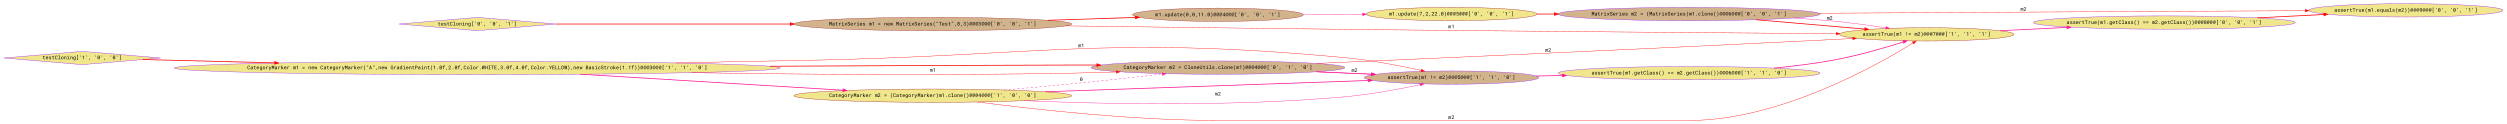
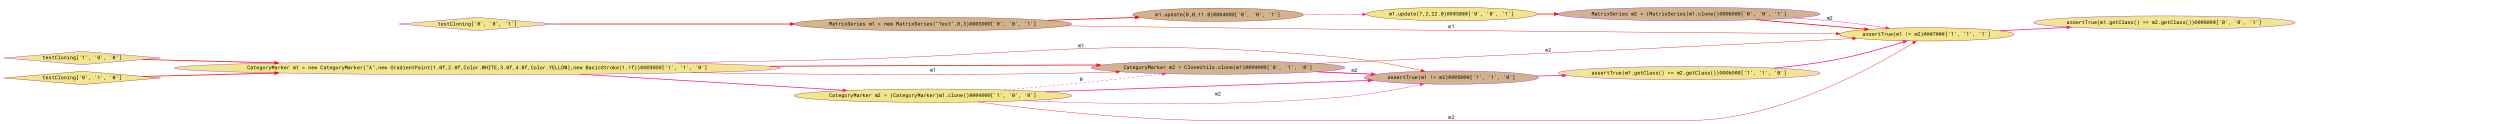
(2406, 10) -> none
none -> (82, 78)
